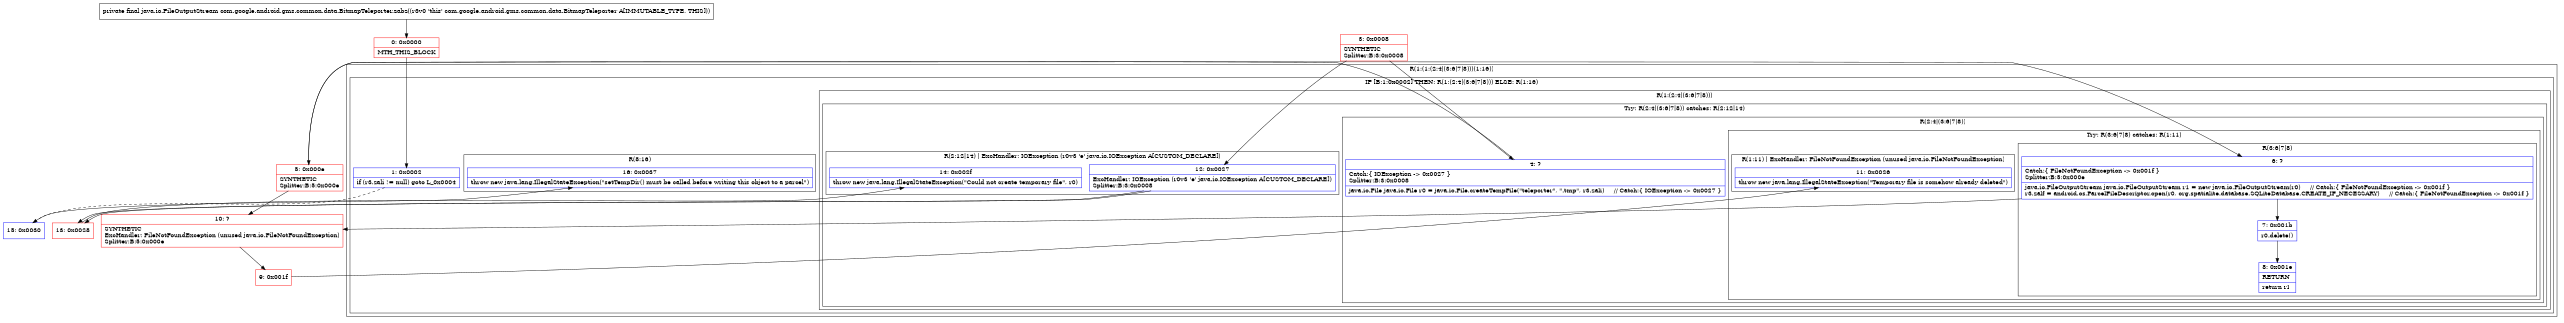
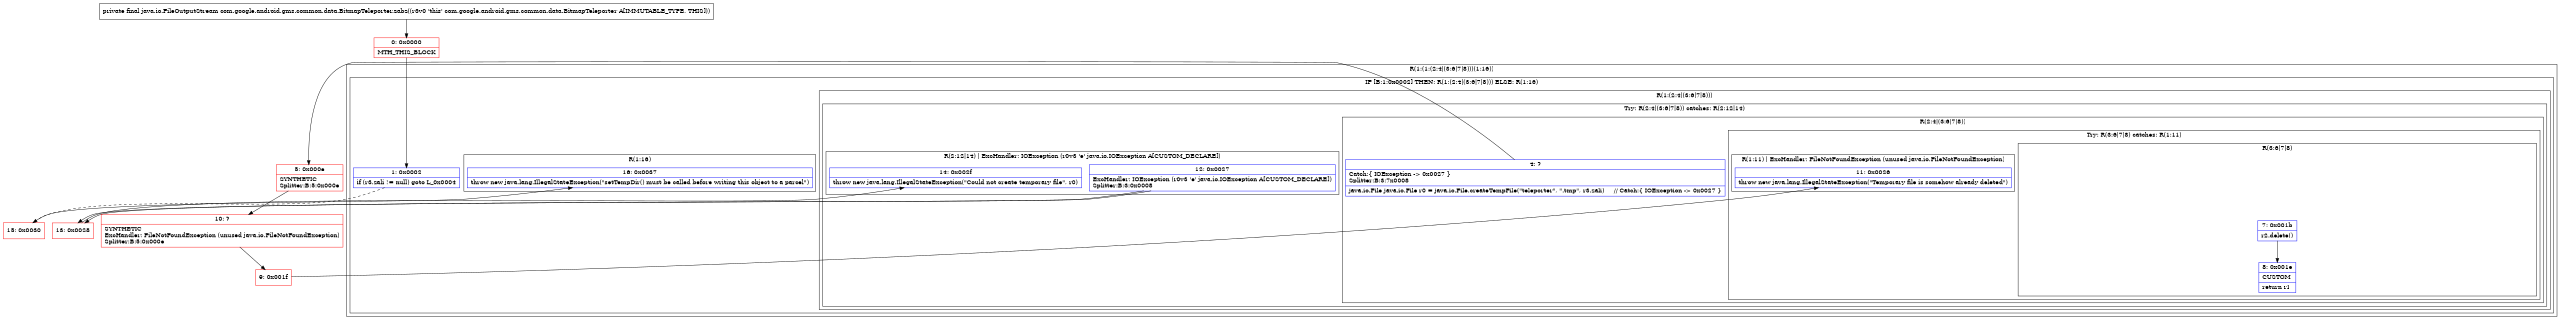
(1374, 48) -> none
(640, 160) -> (640, 160)
(2277, 178) -> none
(1379, 181) -> (1379, 181)
(24, 231) -> (24, 231)
(2277, 236) -> (2277, 236)
(2276, 277) -> (2277, 277)
